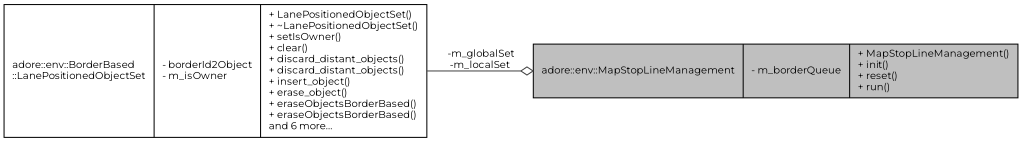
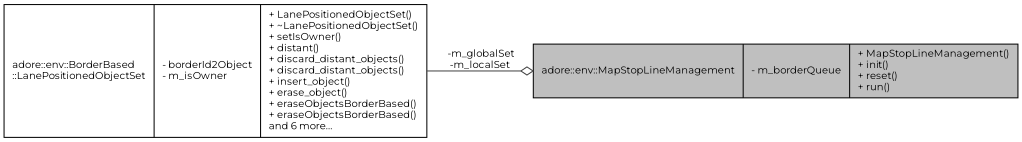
(288, 48) -> (294, 48)
